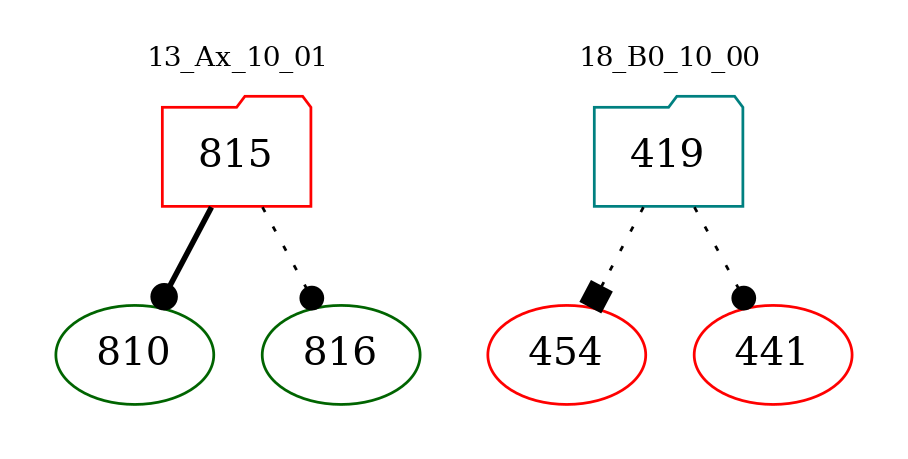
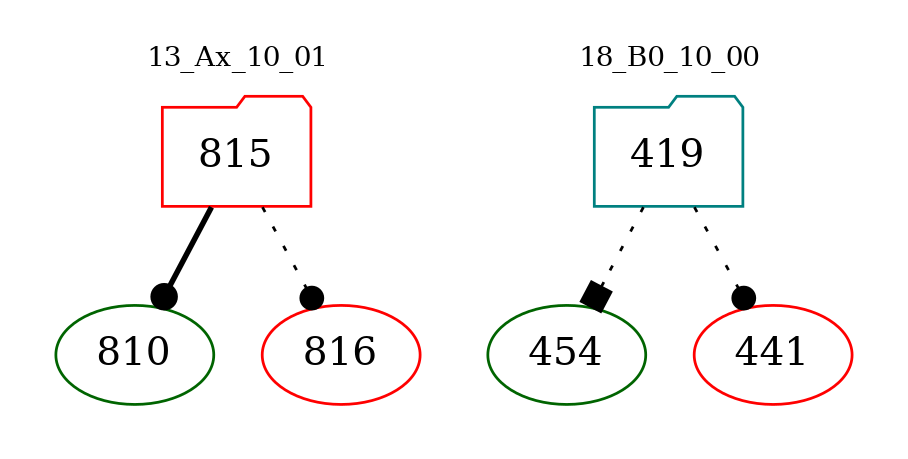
(341, 355) -> (341, 355)
(567, 355) -> (567, 355)
